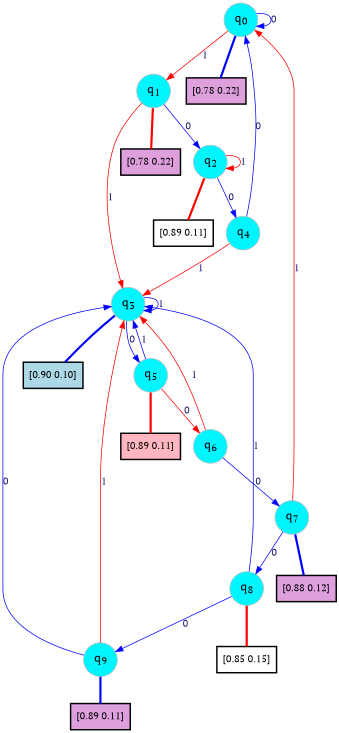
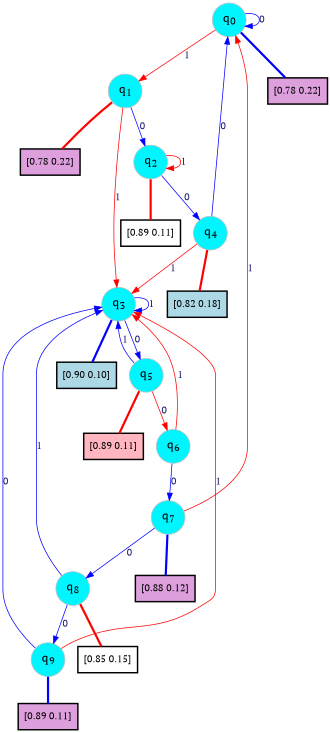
none -> (197, 304)
